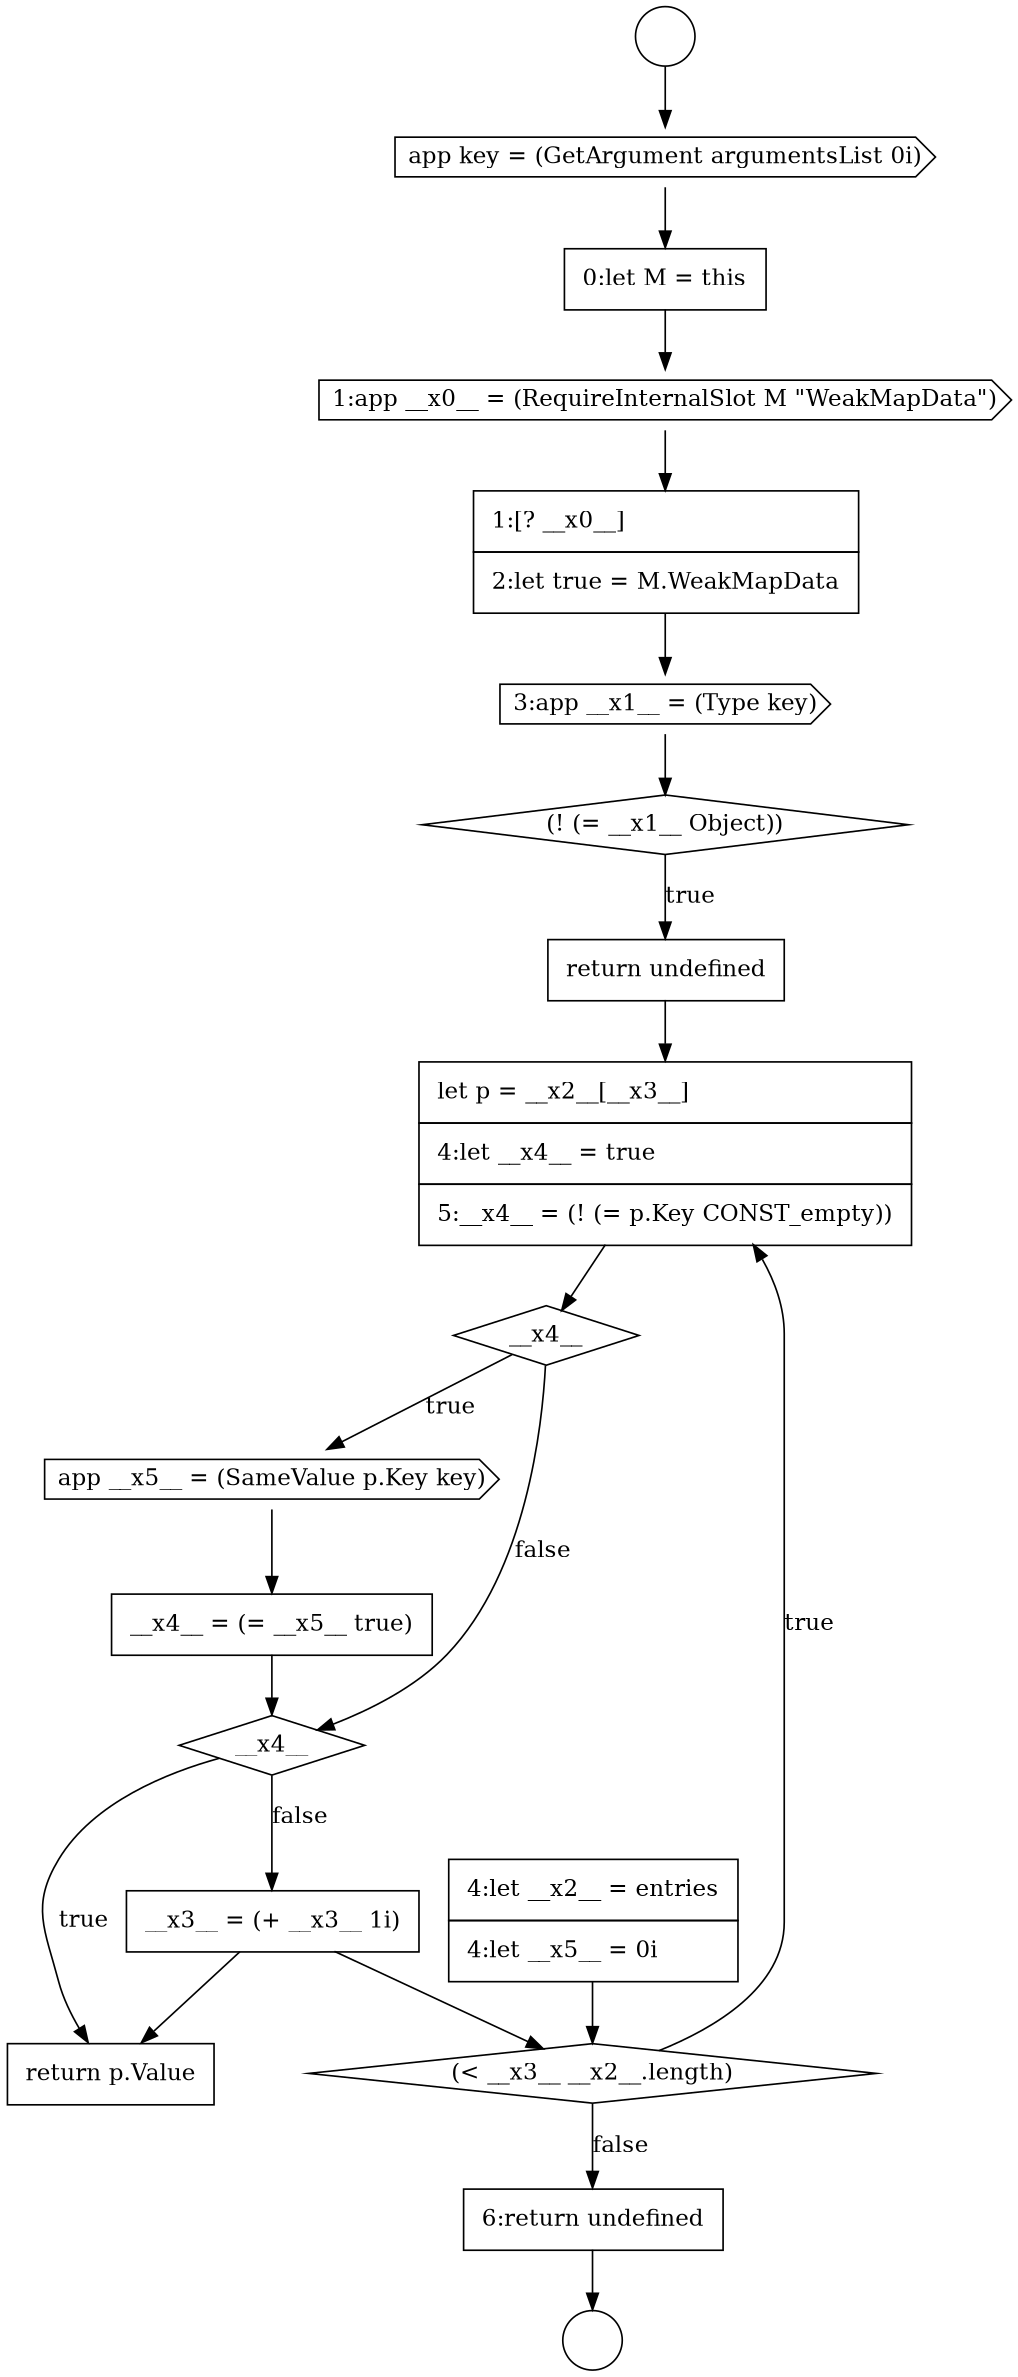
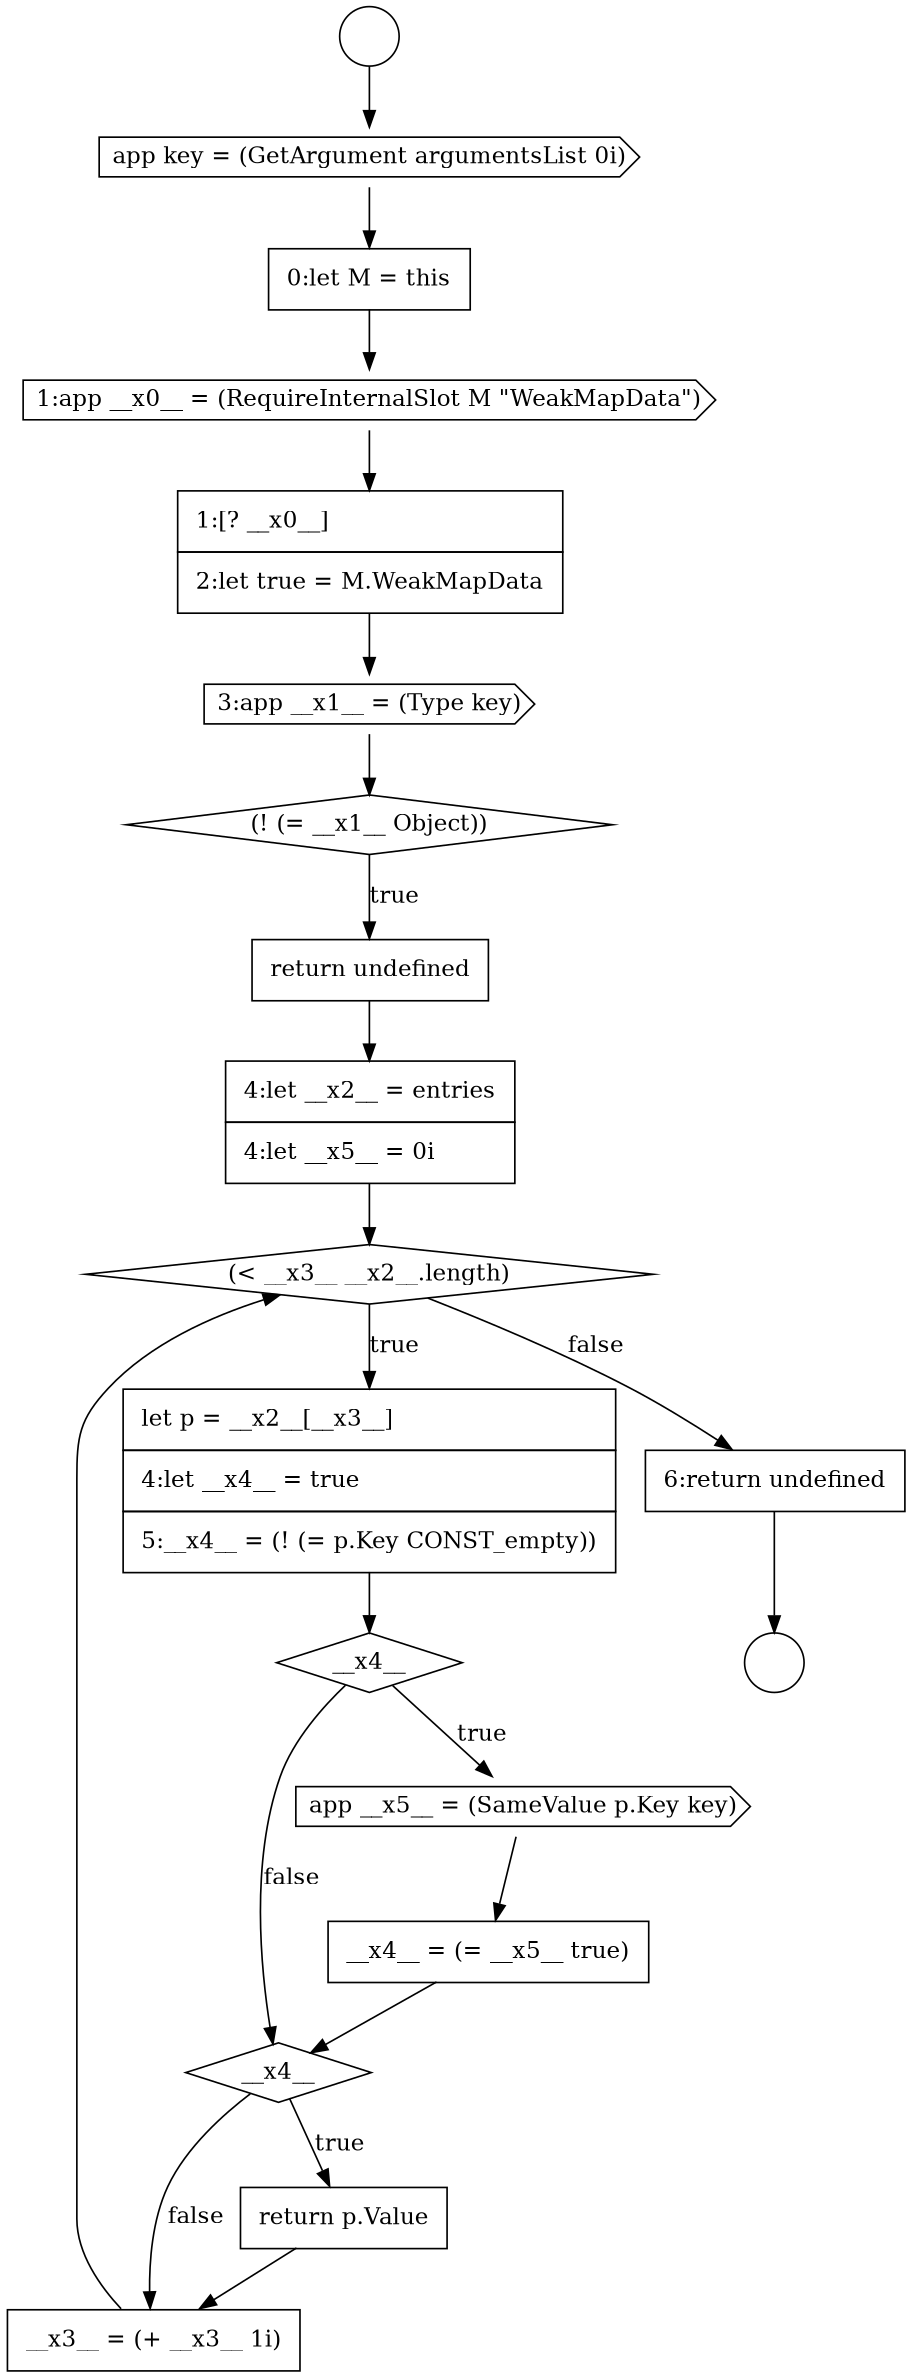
(665, 1022) -> (369, 1022)
(197, 1991) -> (255, 2274)
